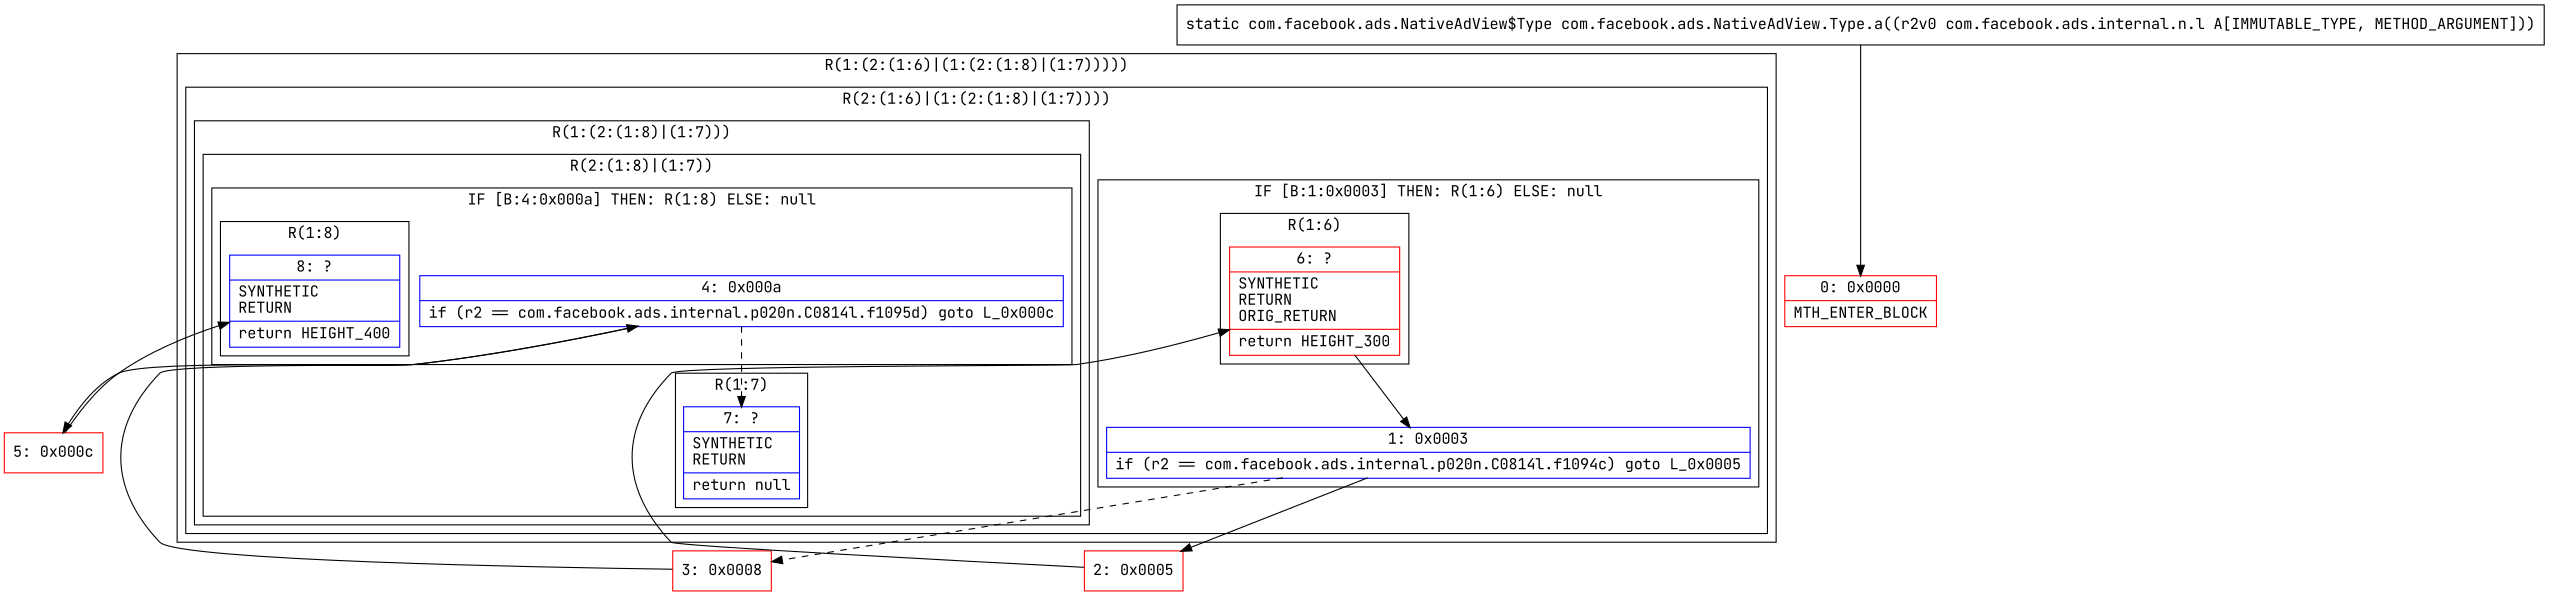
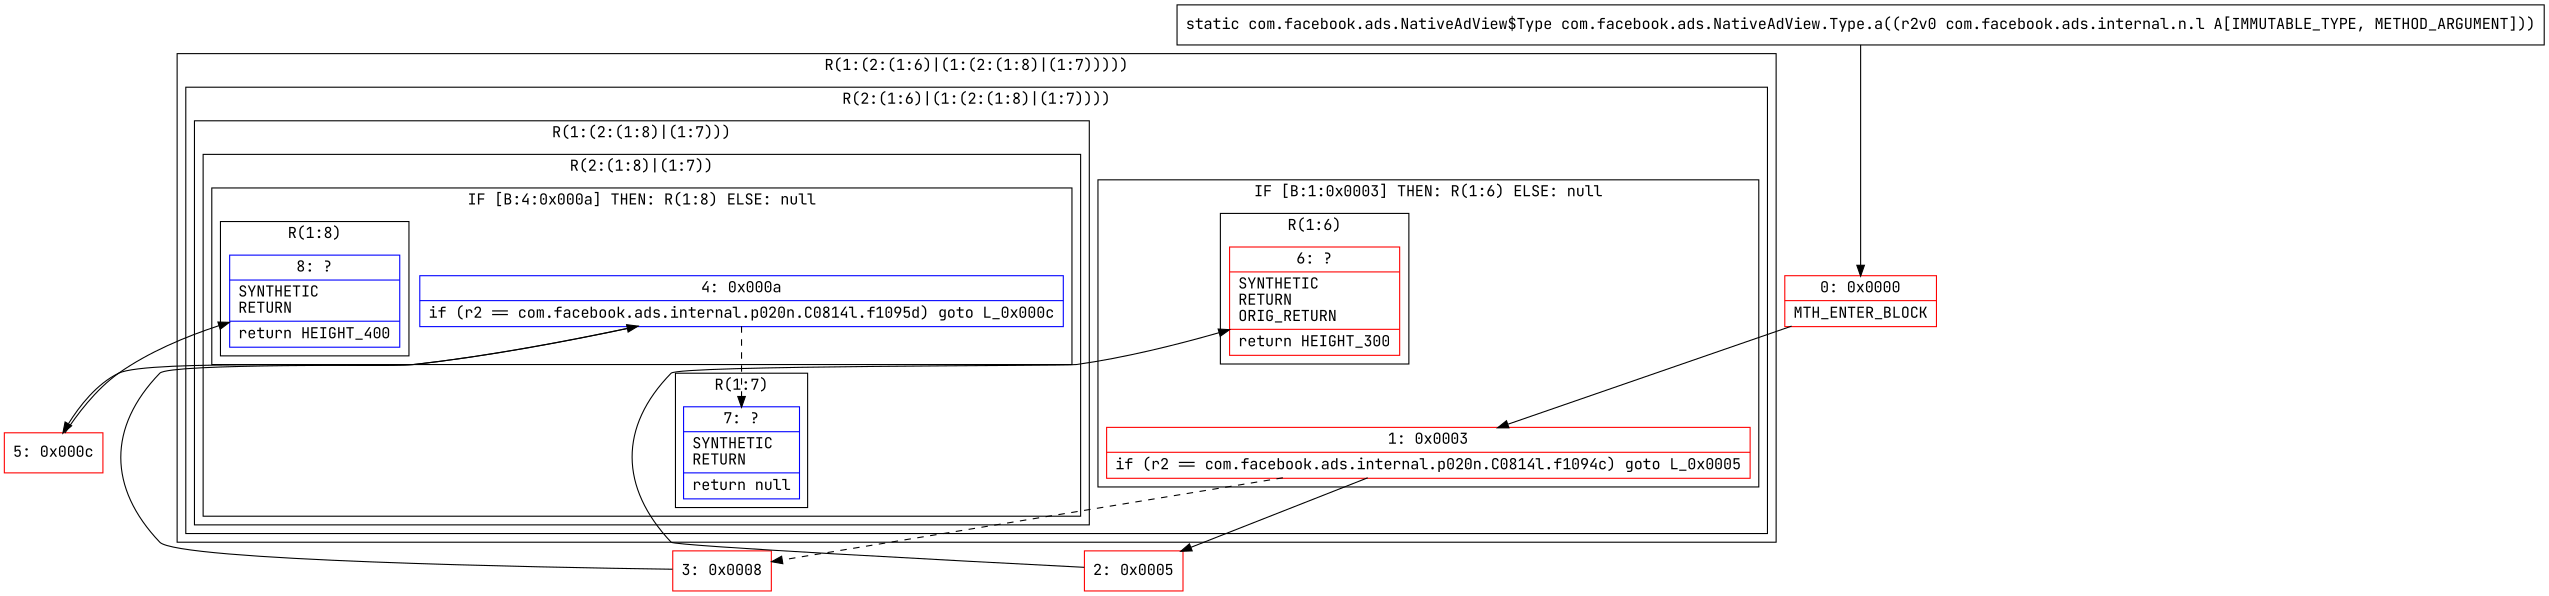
(1379, 387) -> (1650, 375)
(1428, 453) -> (1428, 453)
